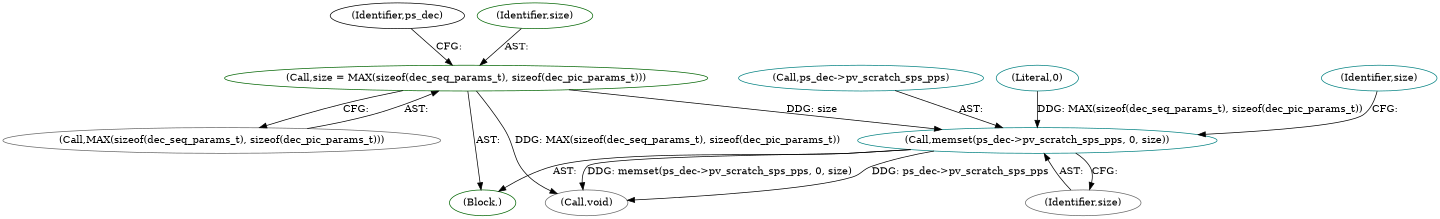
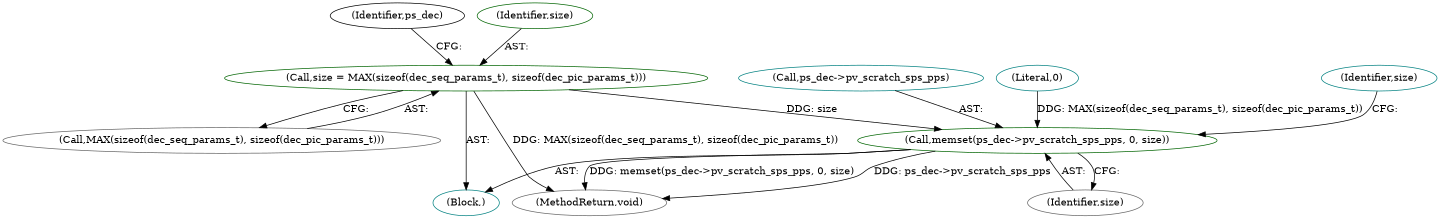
(1037, 140) -> (1037, 140)
(483, 203) -> (466, 203)
(587, 203) -> (589, 203)
